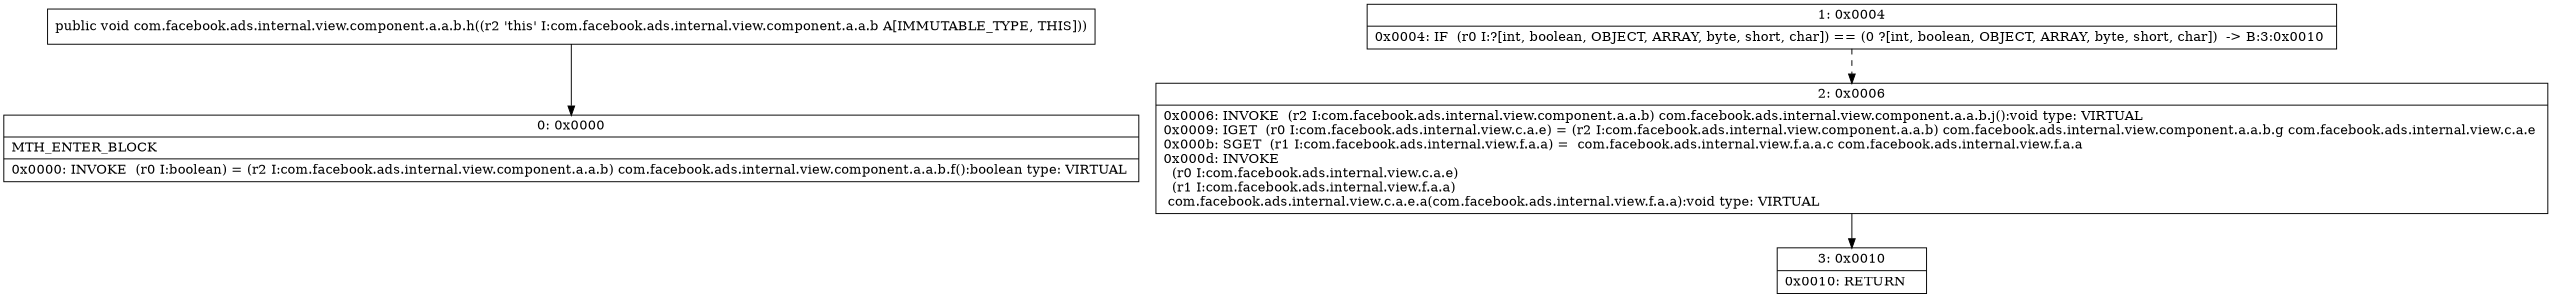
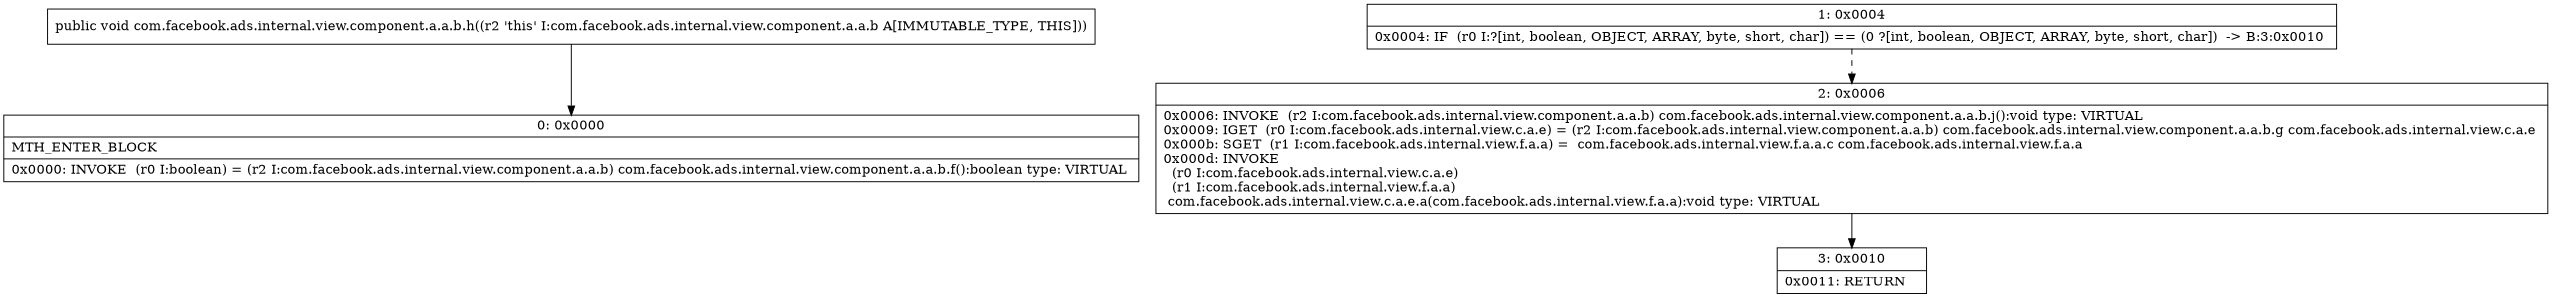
(1852, 282) -> (1852, 282)
